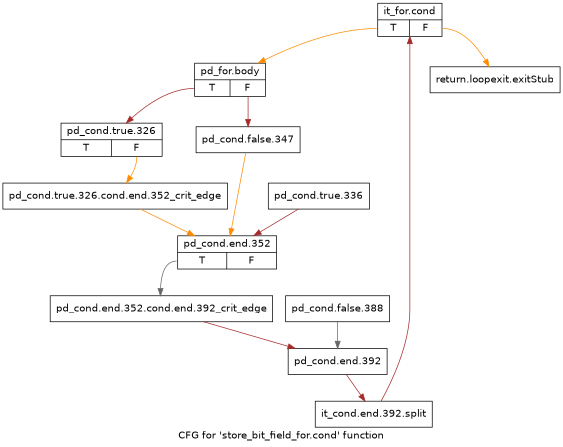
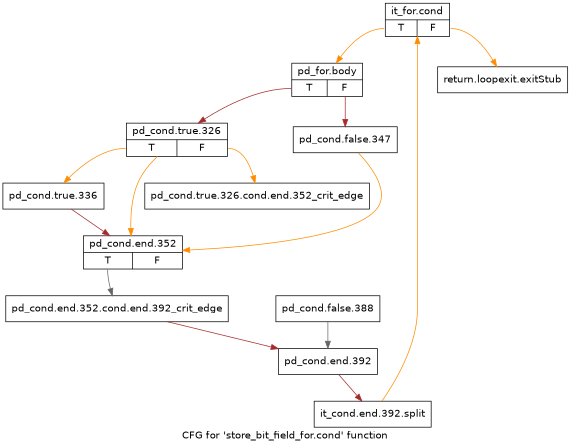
none -> (95, 158)
(164, 221) -> (136, 189)
(410, 225) -> (417, 227)
